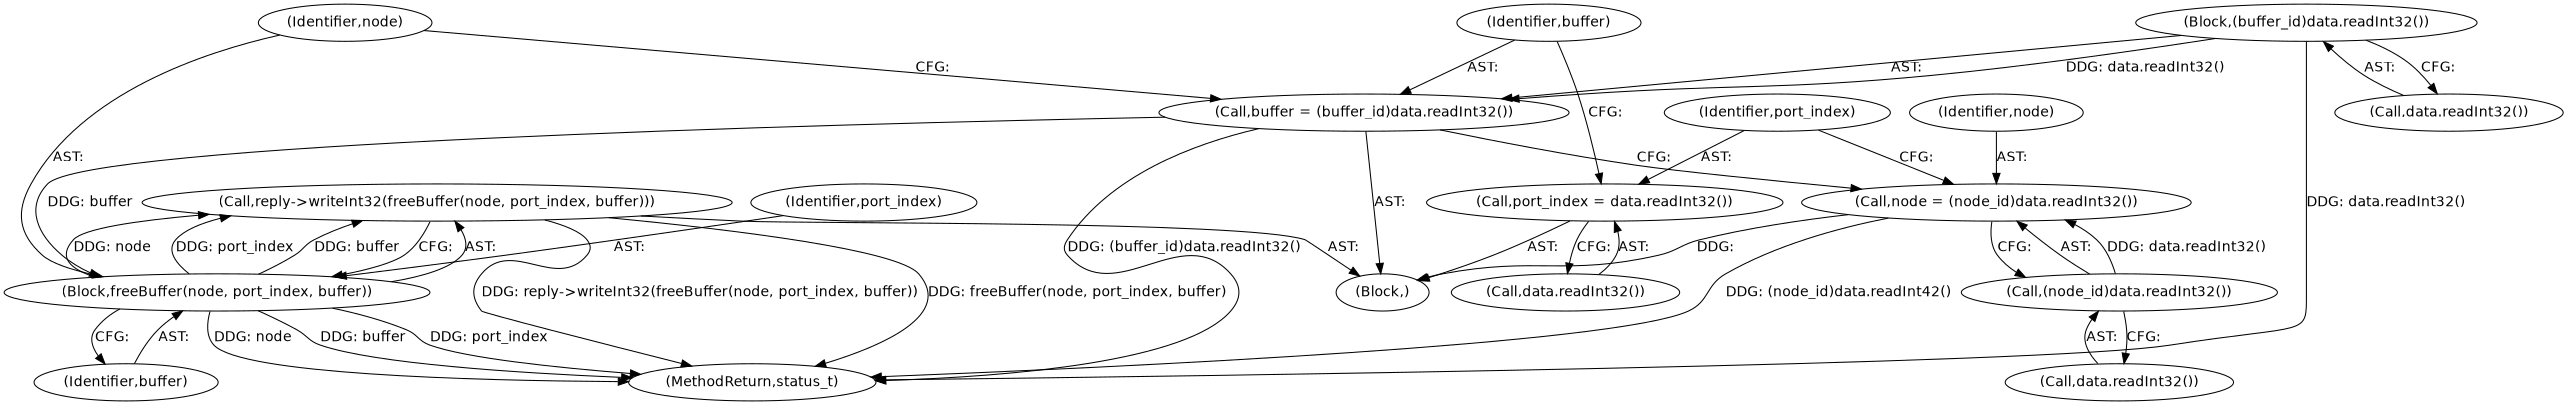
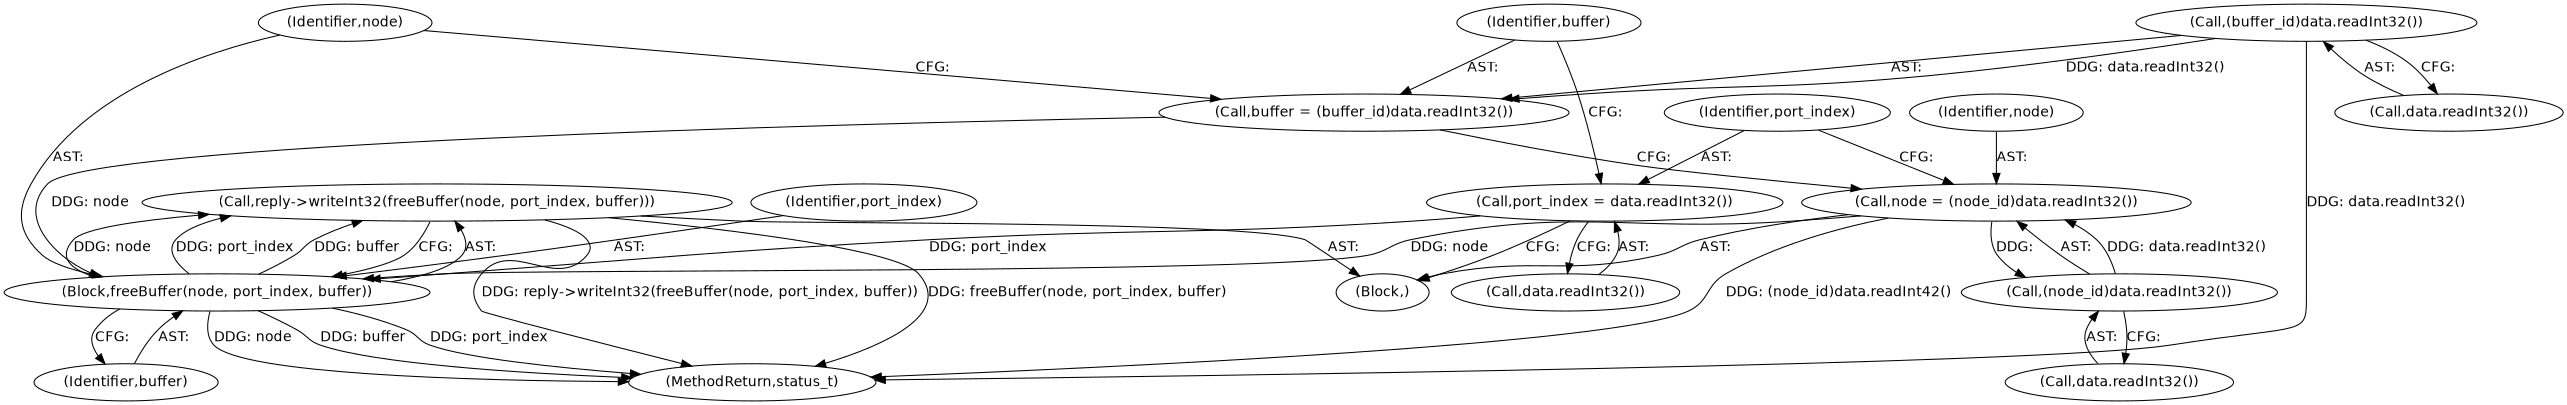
(2306, 23) -> (2306, 23)
(1373, 197) -> none
(90, 203) -> (90, 203)
none -> (930, 240)
(1545, 247) -> (1545, 247)
(1718, 247) -> (1718, 247)
(2017, 247) -> (2017, 247)
none -> (1120, 267)
(1223, 268) -> none
